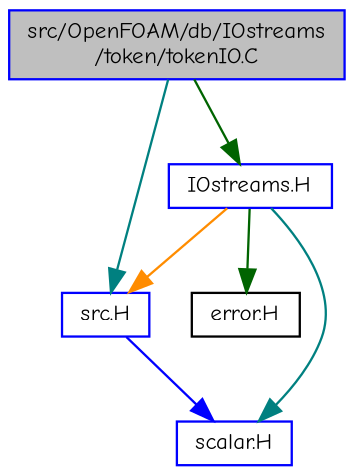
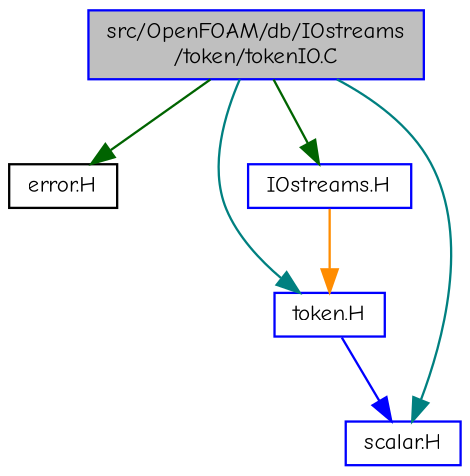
(249, 239) -> (161, 115)
(325, 306) -> (448, 218)
(106, 315) -> (330, 315)
